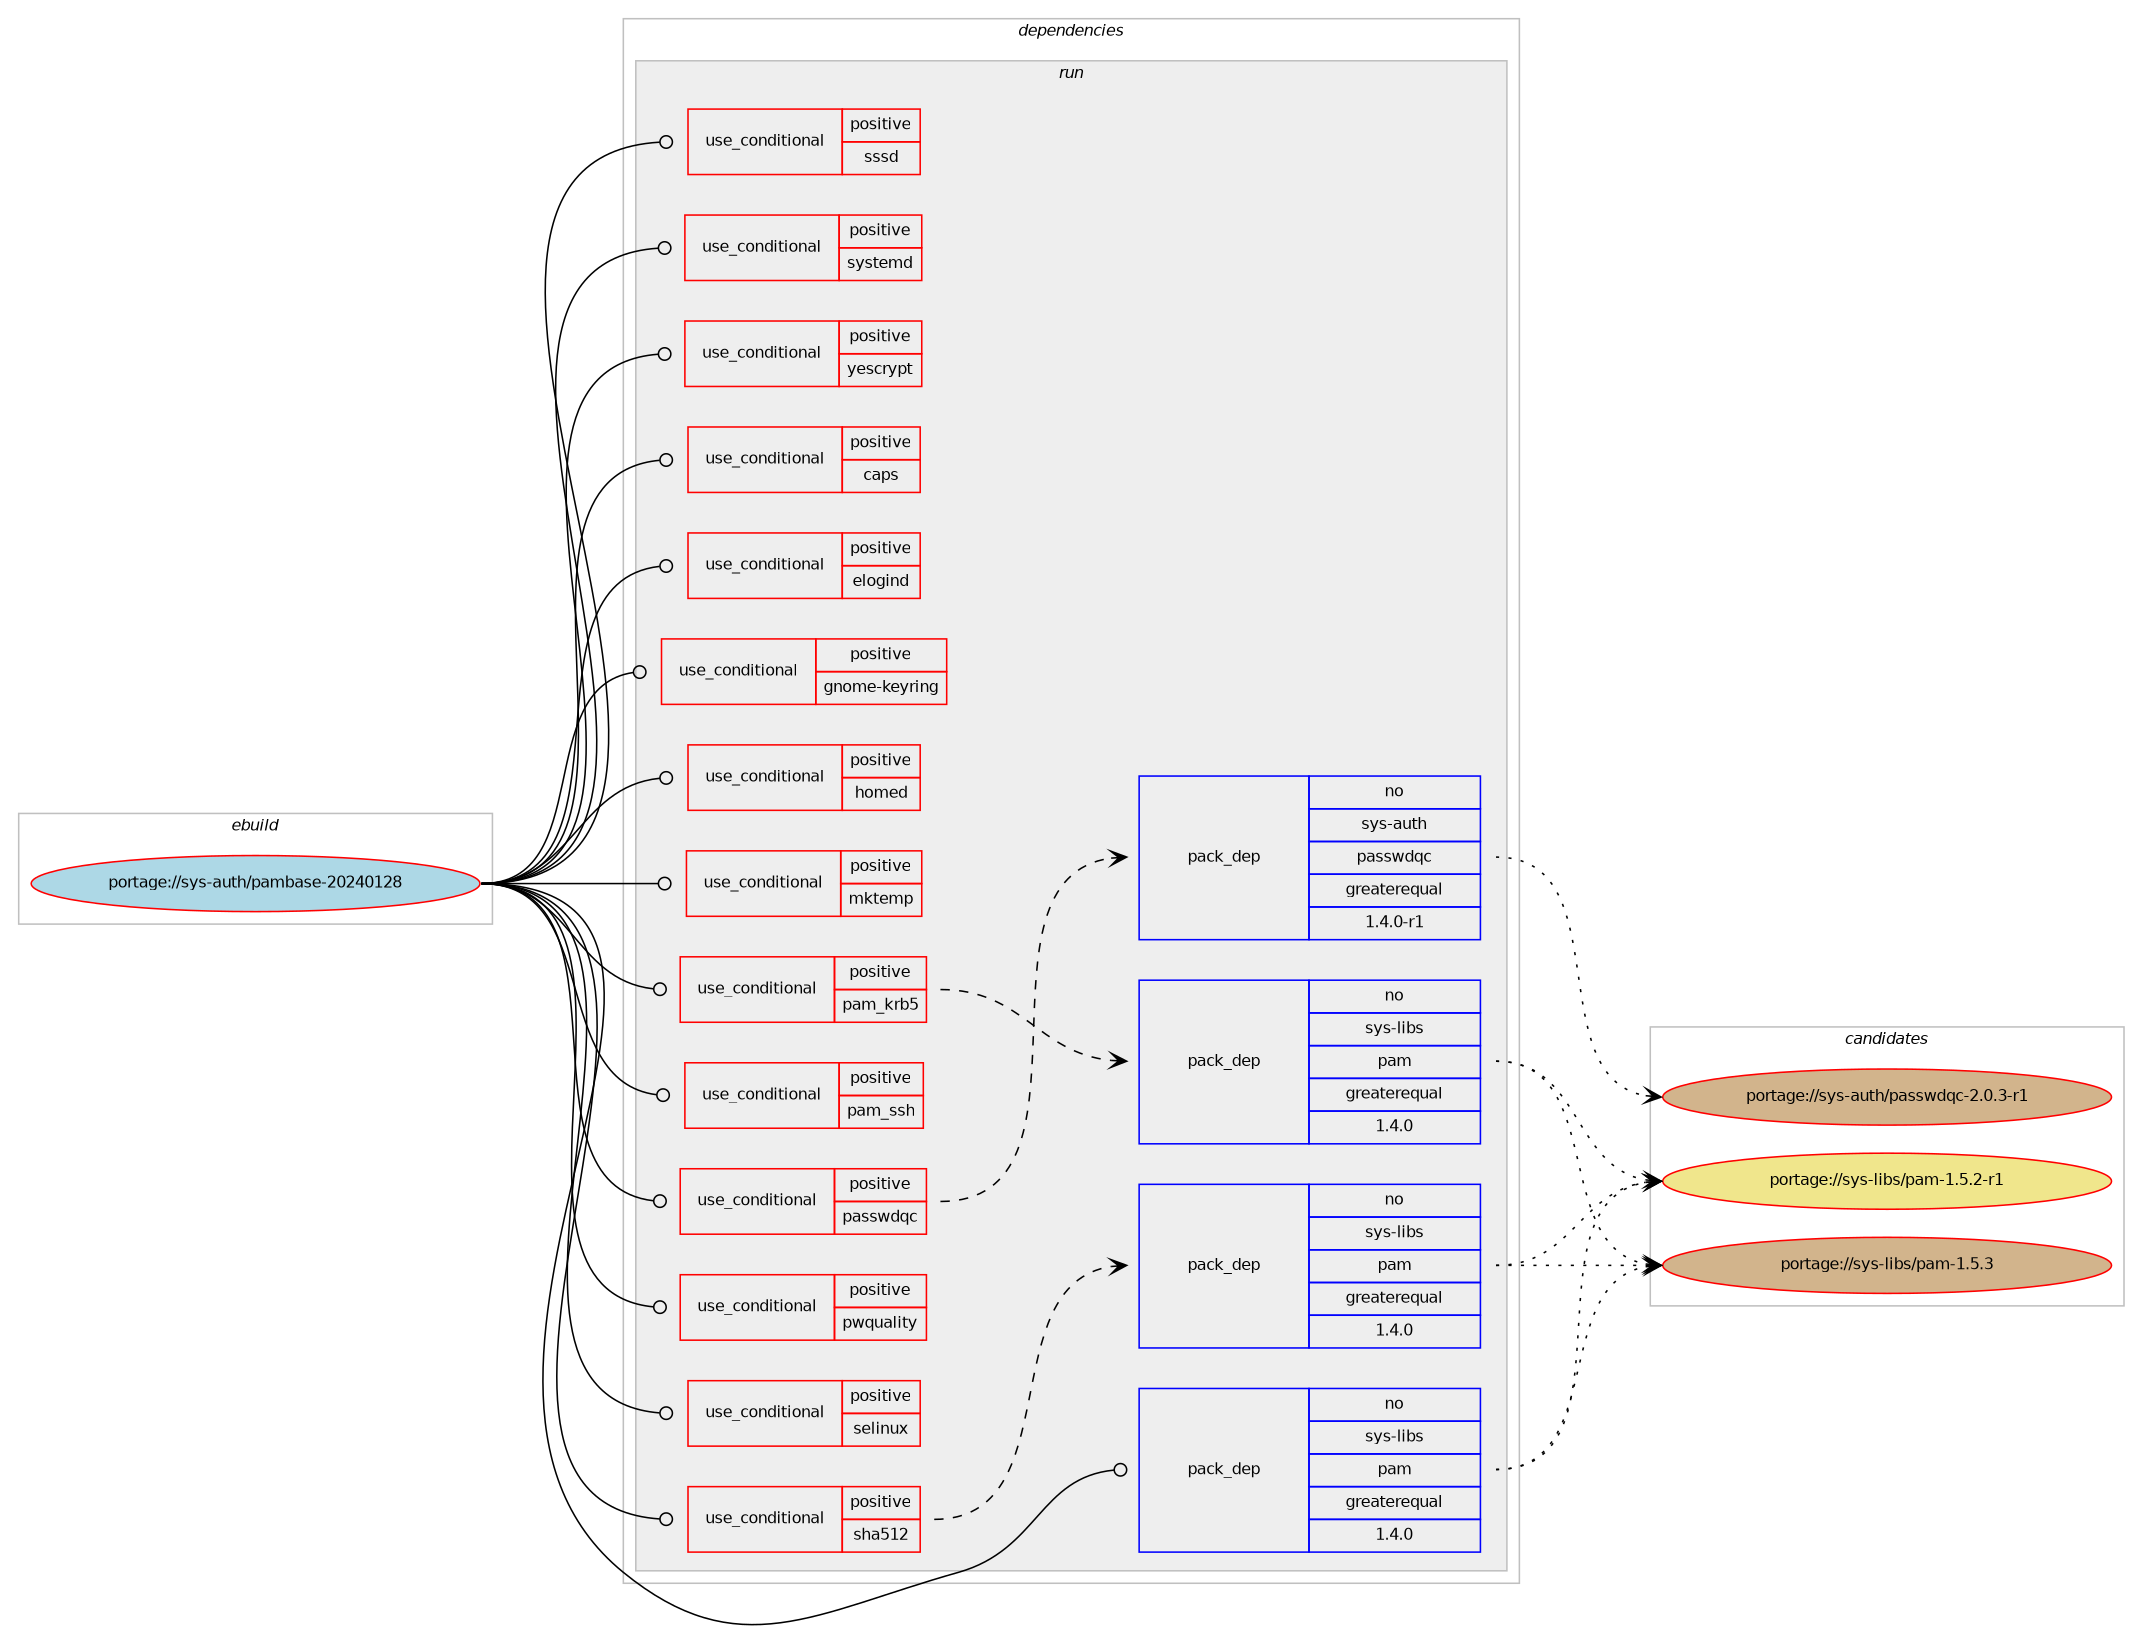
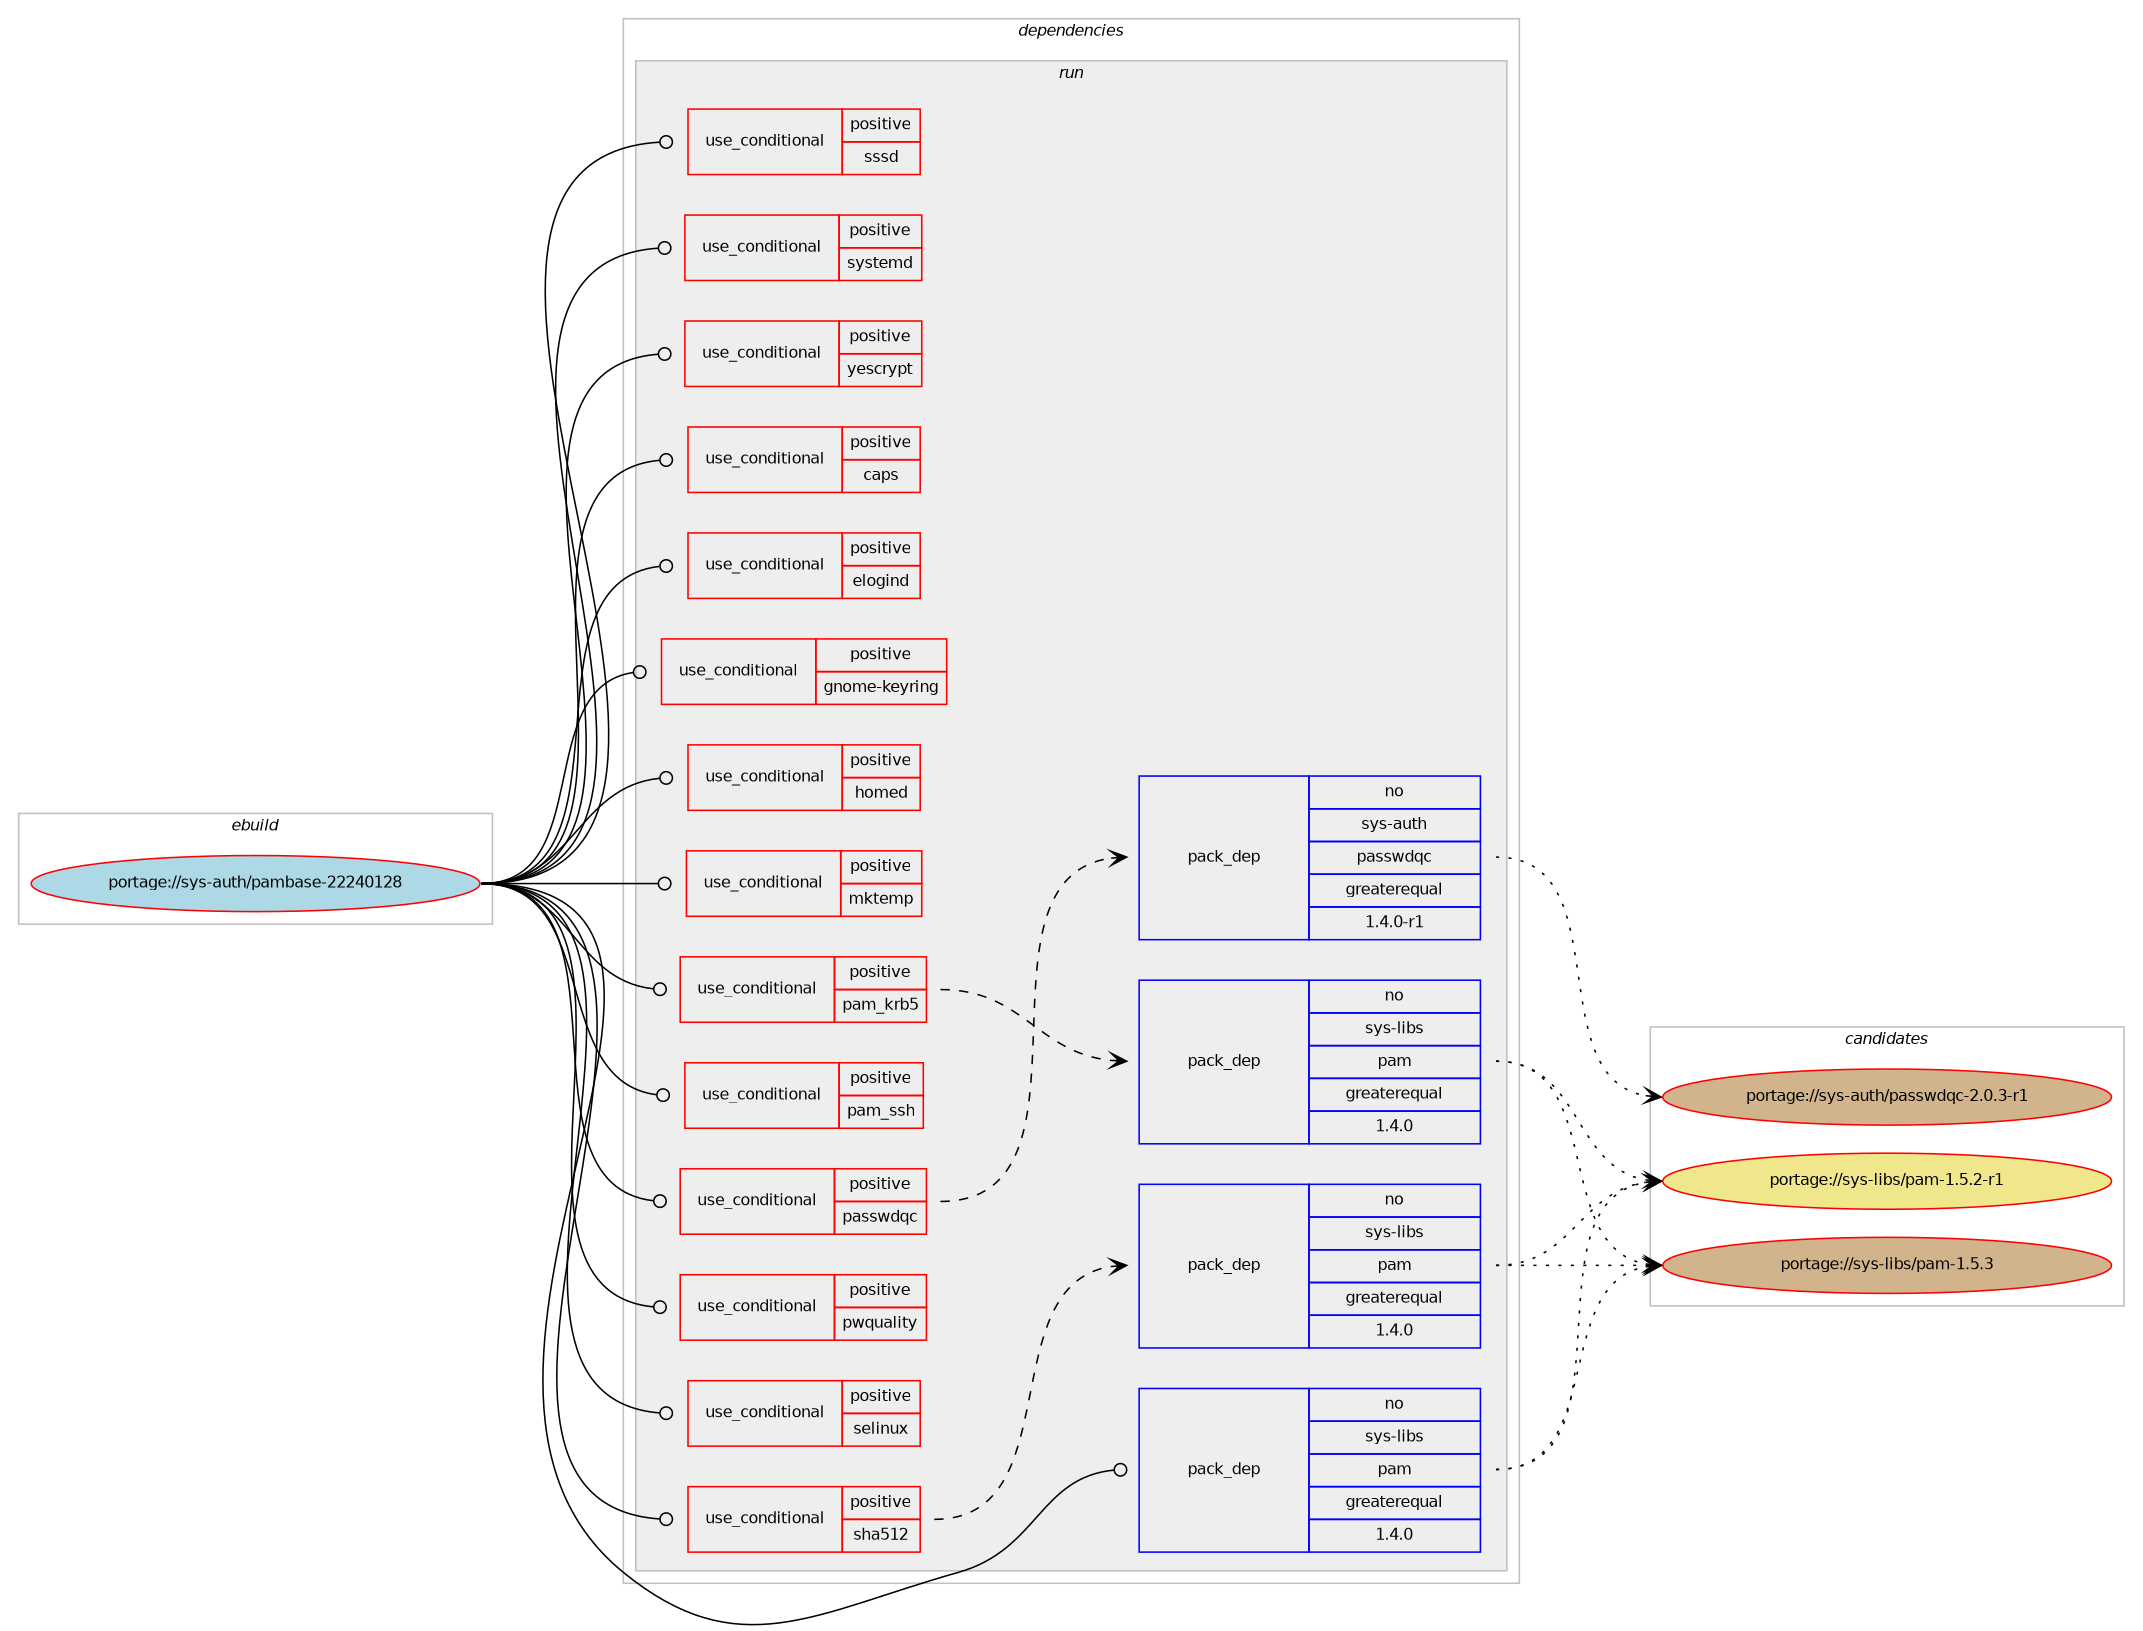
(256, 884) -> (256, 884)
